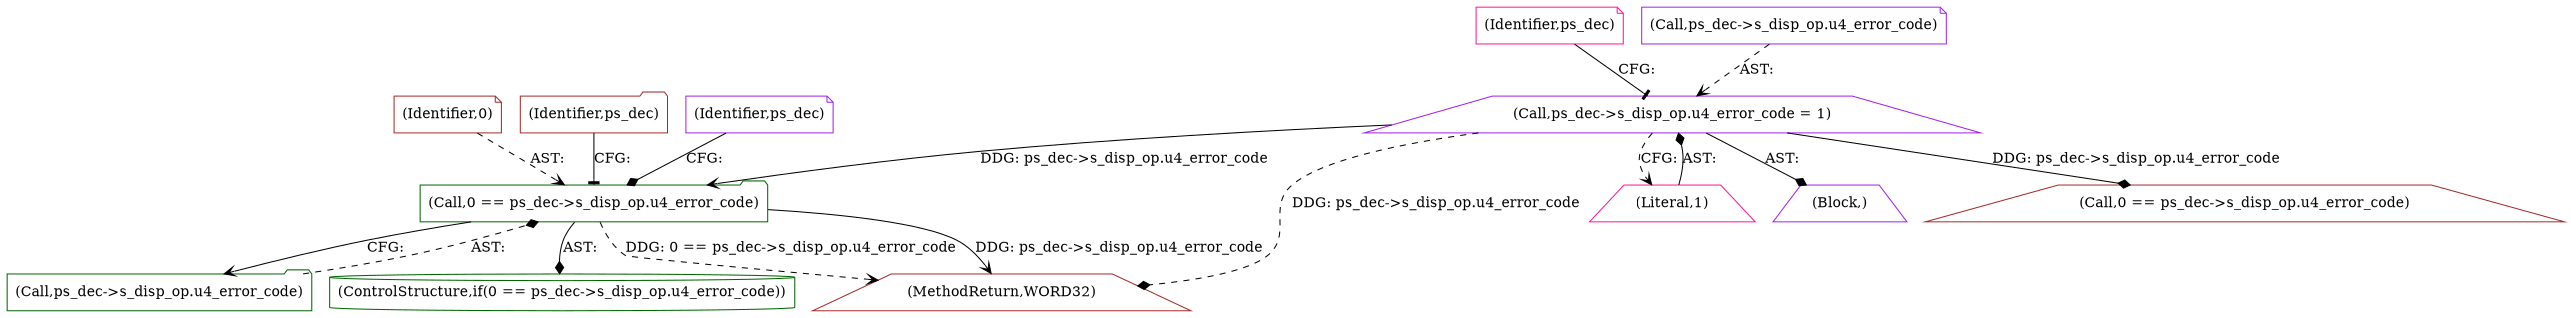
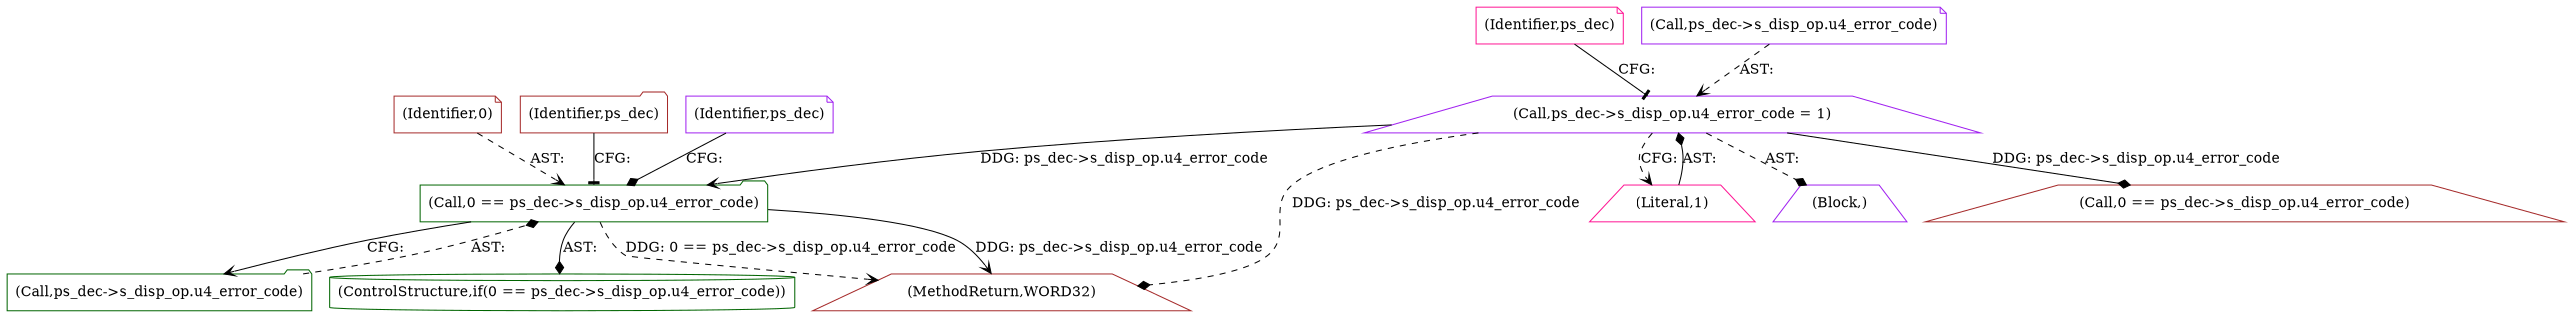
(1751, 156) -> (1751, 156)
